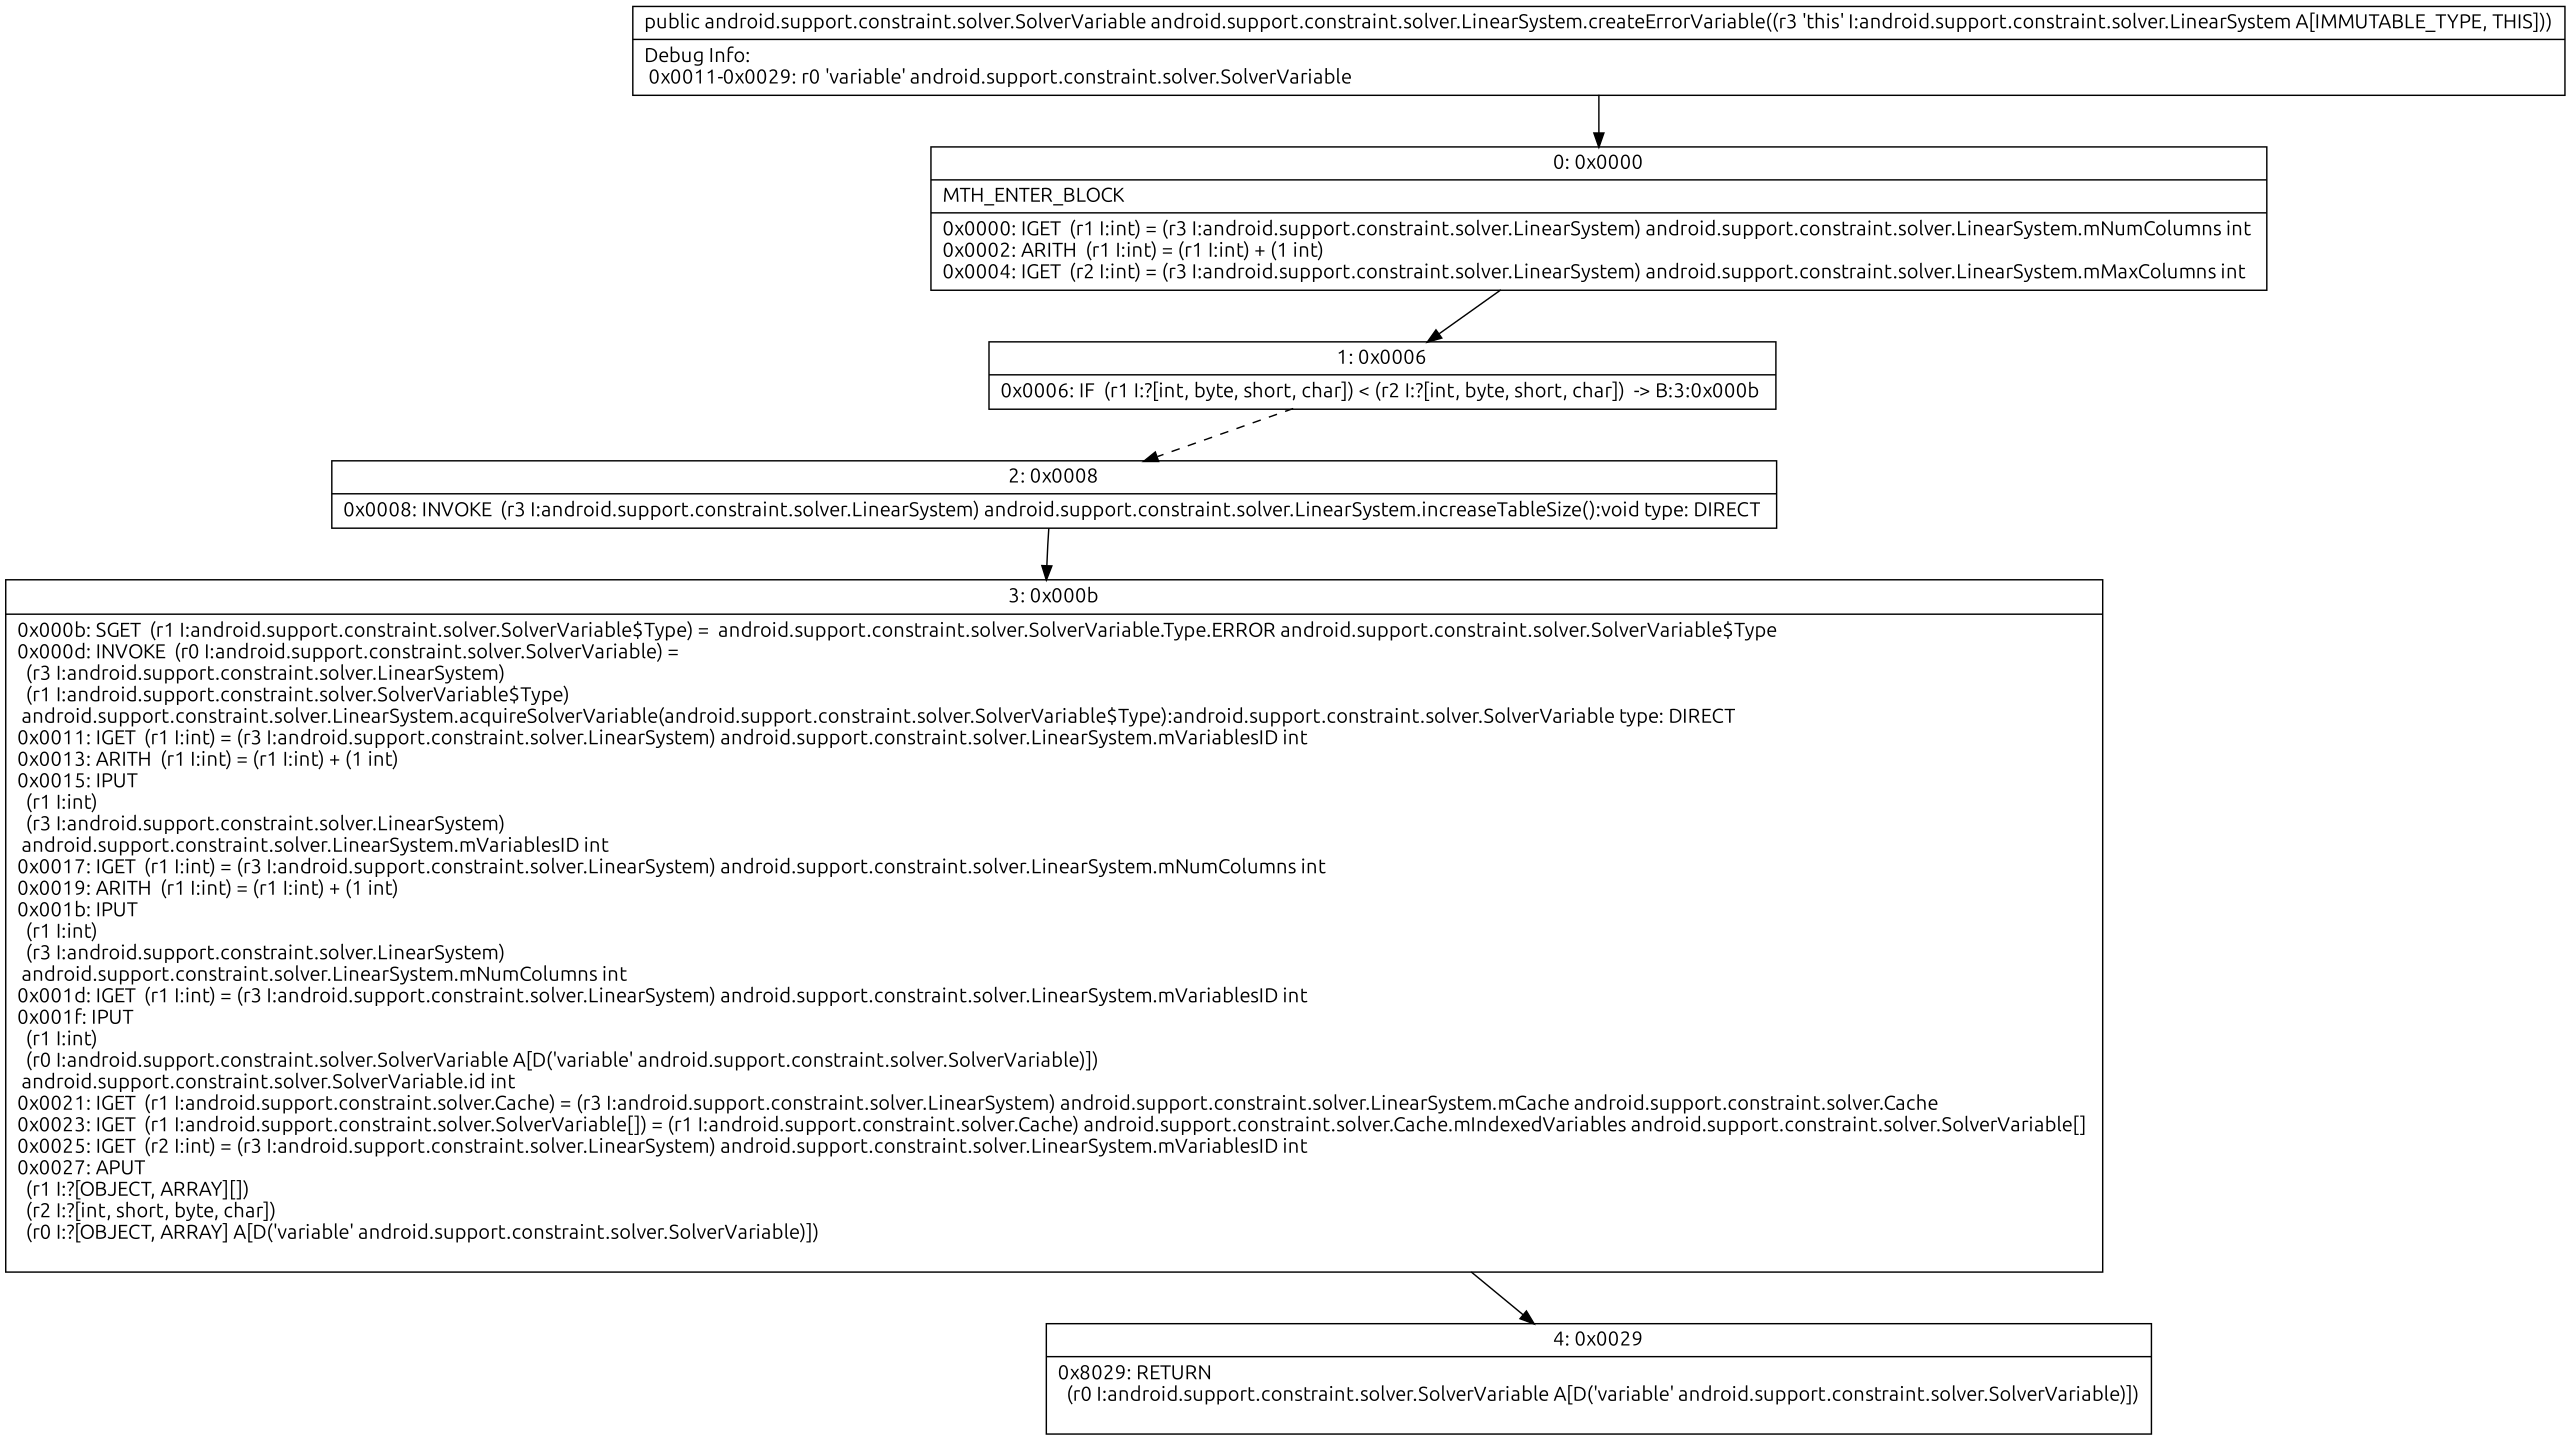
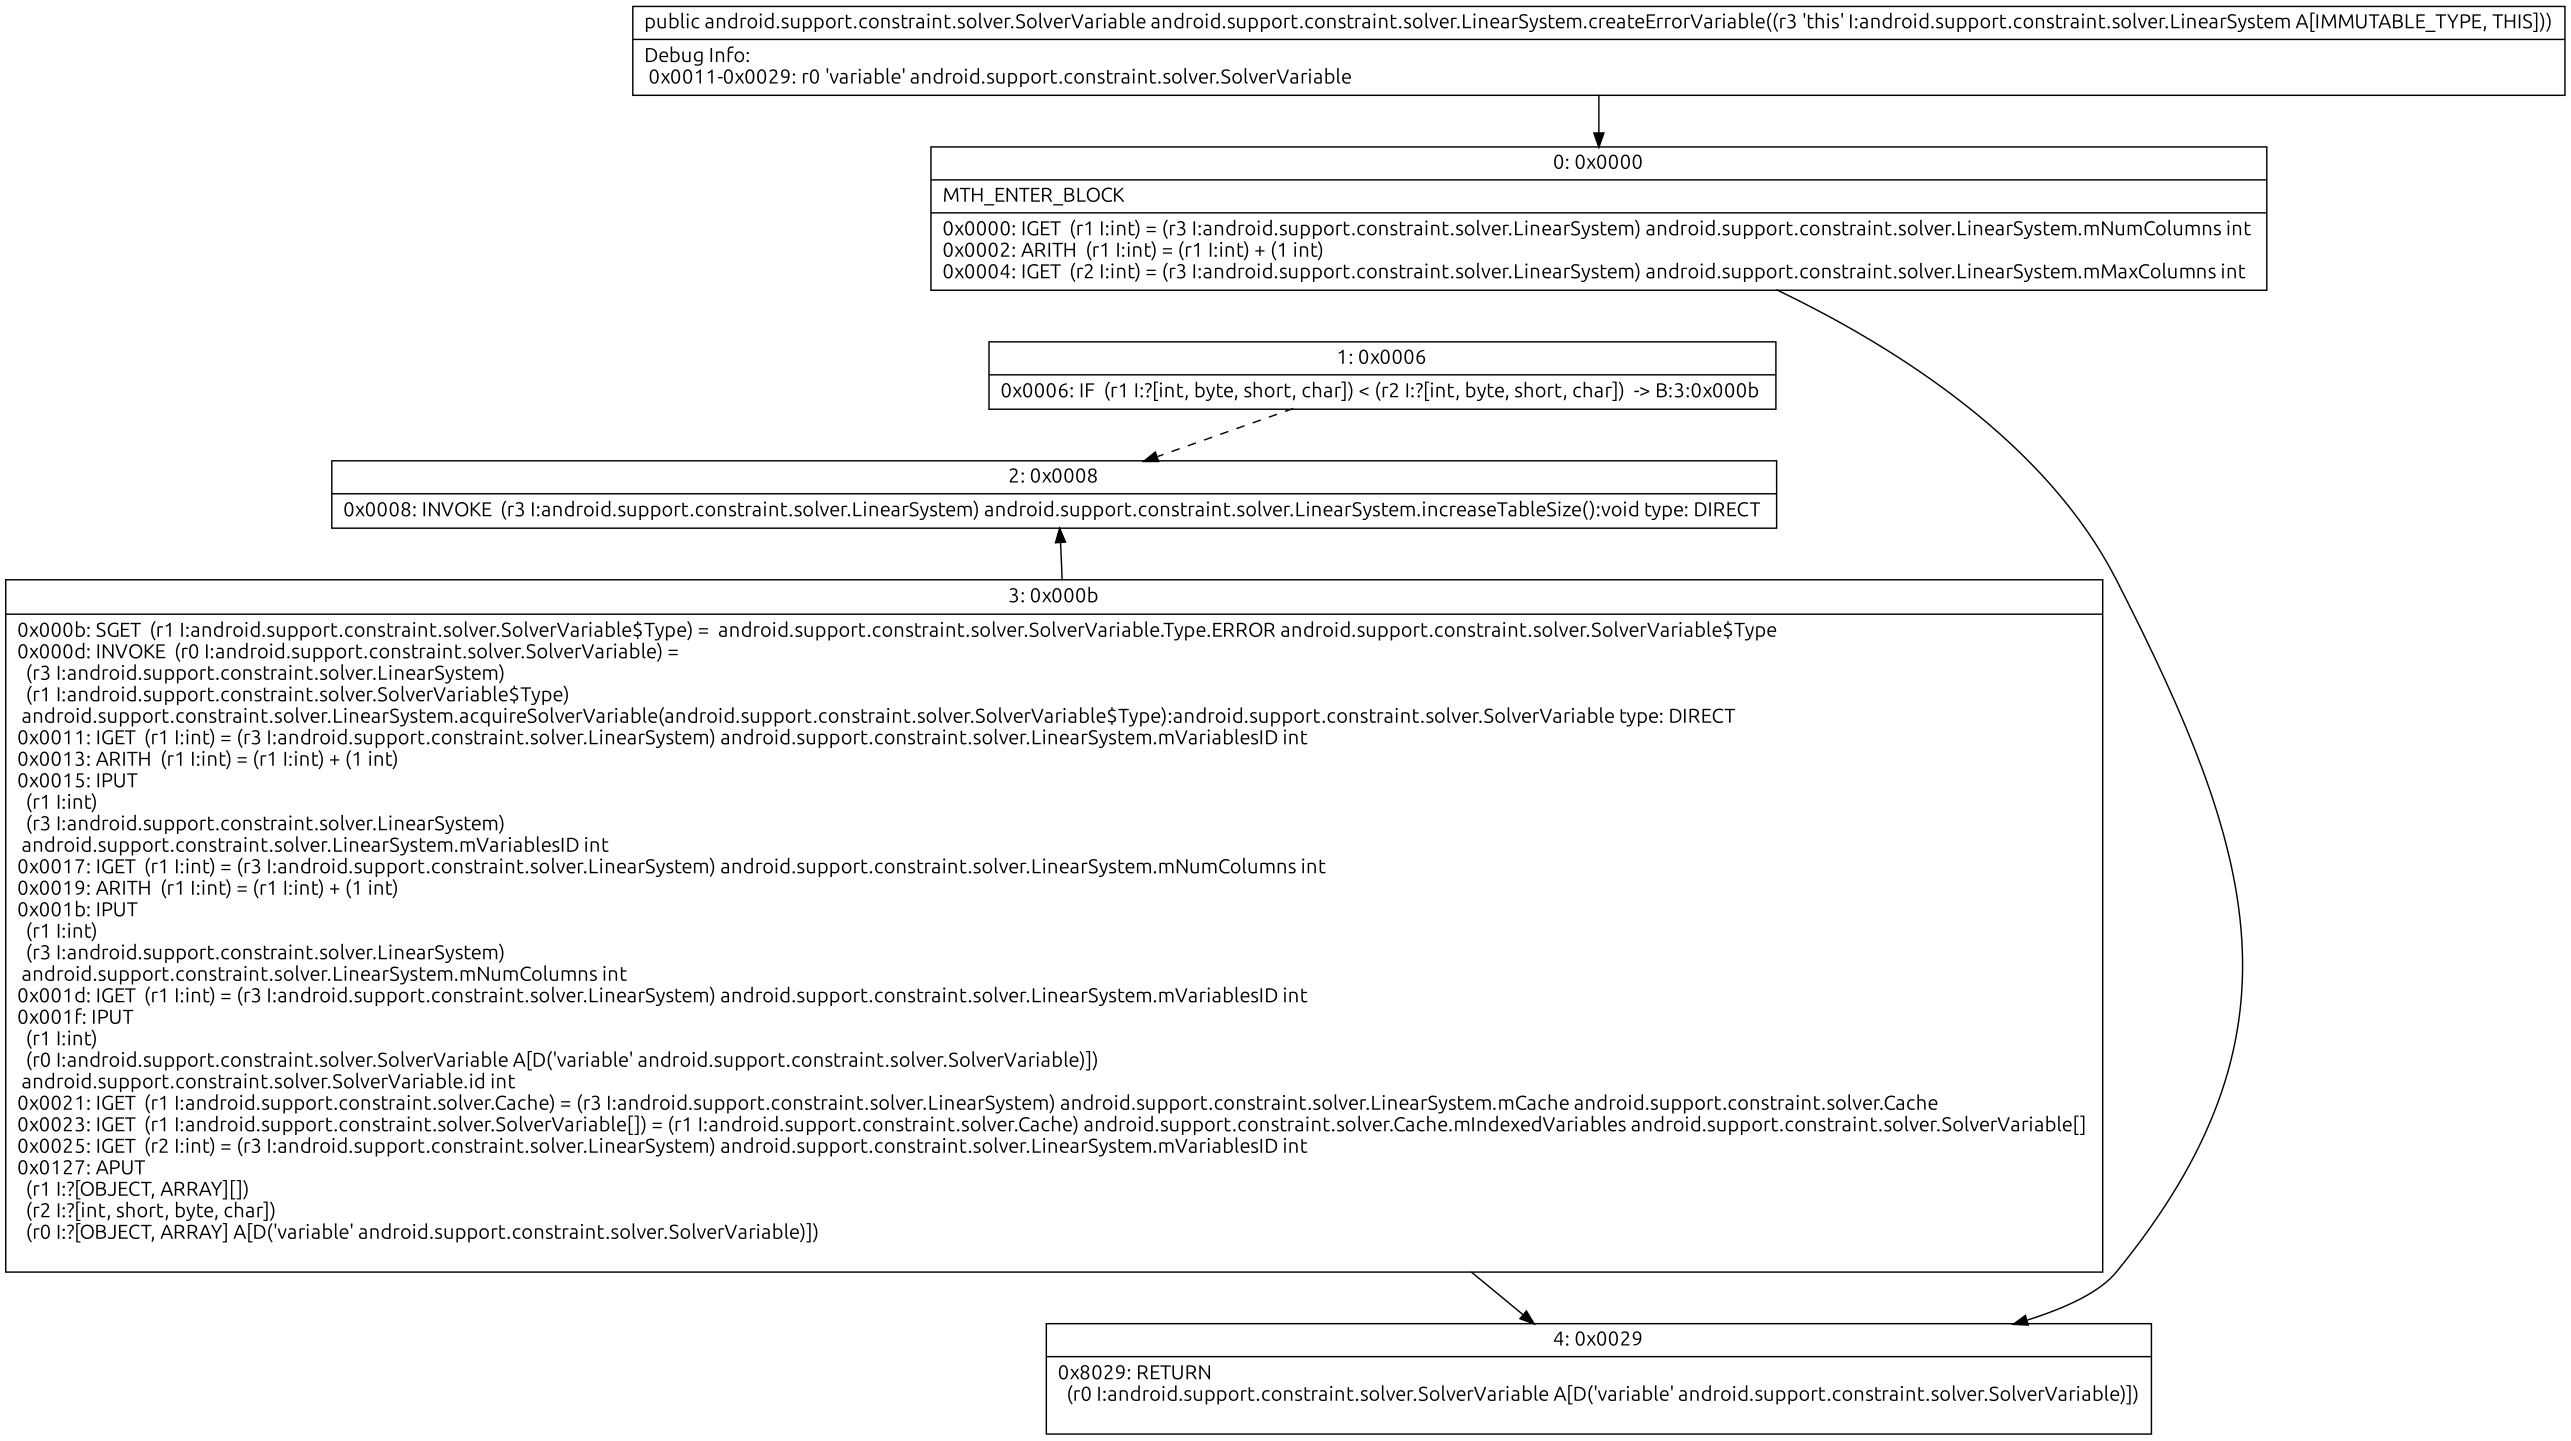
(1470, 312) -> (2198, 760)
(1048, 547) -> (1061, 561)
(86, 1168) -> (86, 1168)
